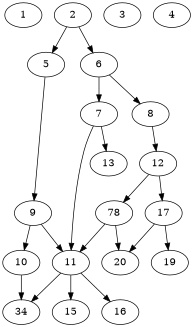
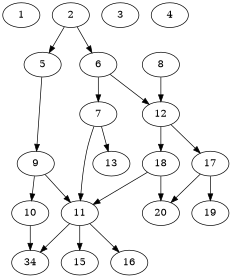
(122, 87) -> (127, 87)
(114, 213) -> (161, 164)
